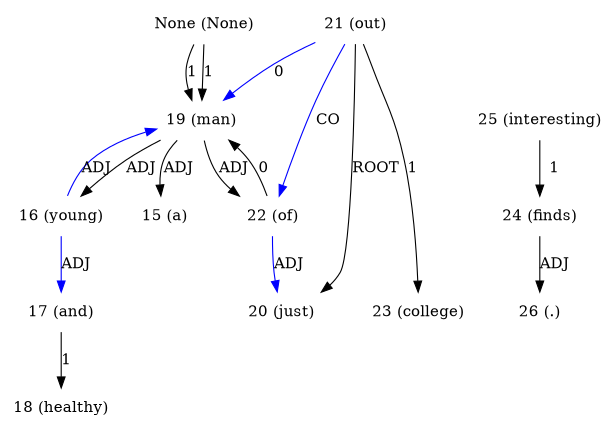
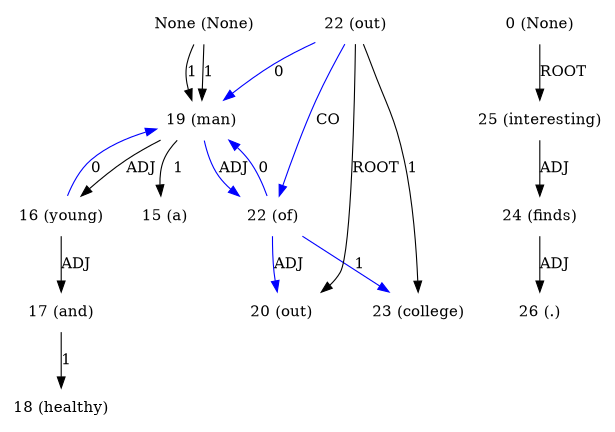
(356, 24) -> (356, 24)
none -> (540, 24)
(213, 167) -> (213, 167)
(96, 168) -> (96, 168)
(179, 168) -> (179, 168)
(555, 168) -> (555, 168)
(255, 170) -> (255, 170)
(61, 259) -> (61, 259)
none -> (337, 259)
(282, 312) -> (282, 312)
